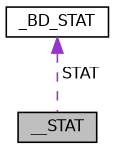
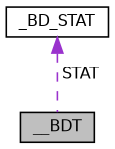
(57, 127) -> (57, 127)
